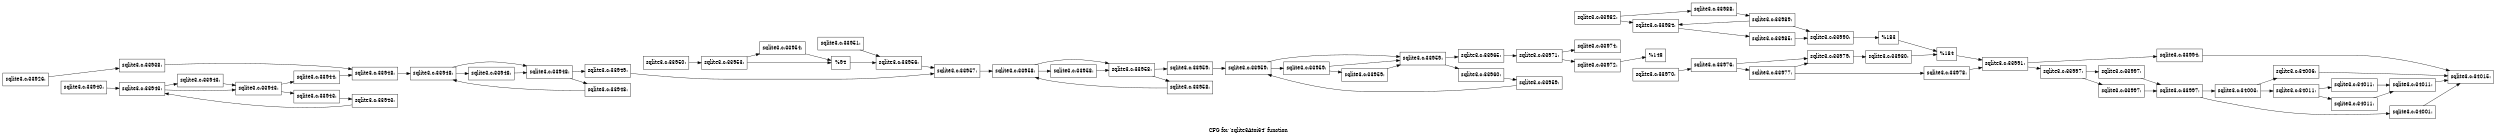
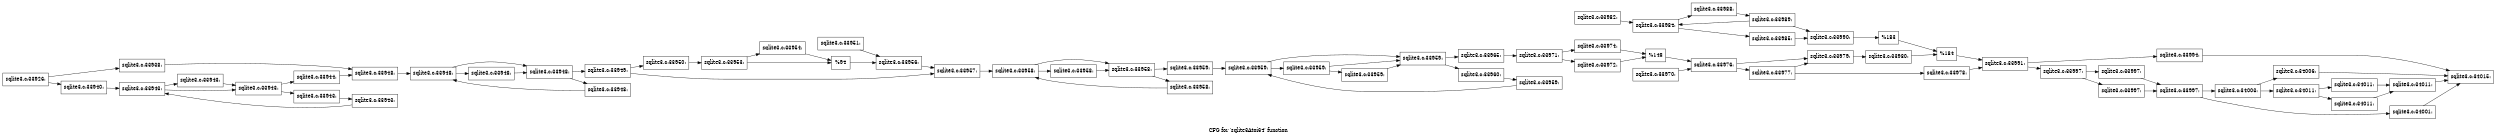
(1654, 14) -> (1683, 18)
none -> (1631, 52)
none -> (1677, 59)
none -> (635, 67)
none -> (53, 83)
